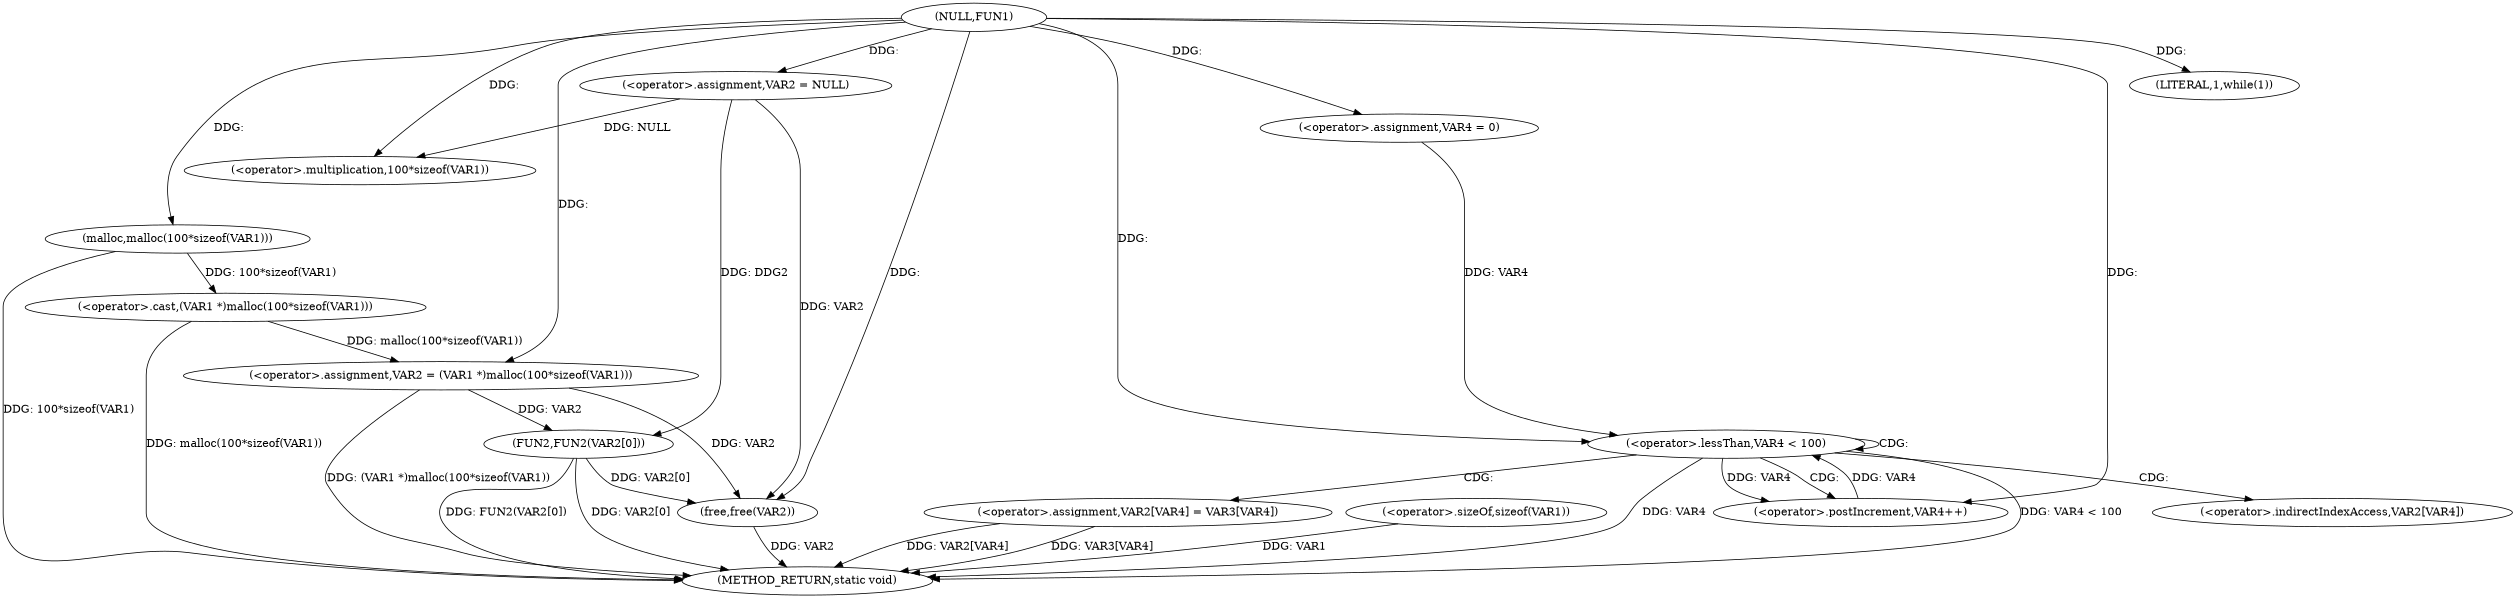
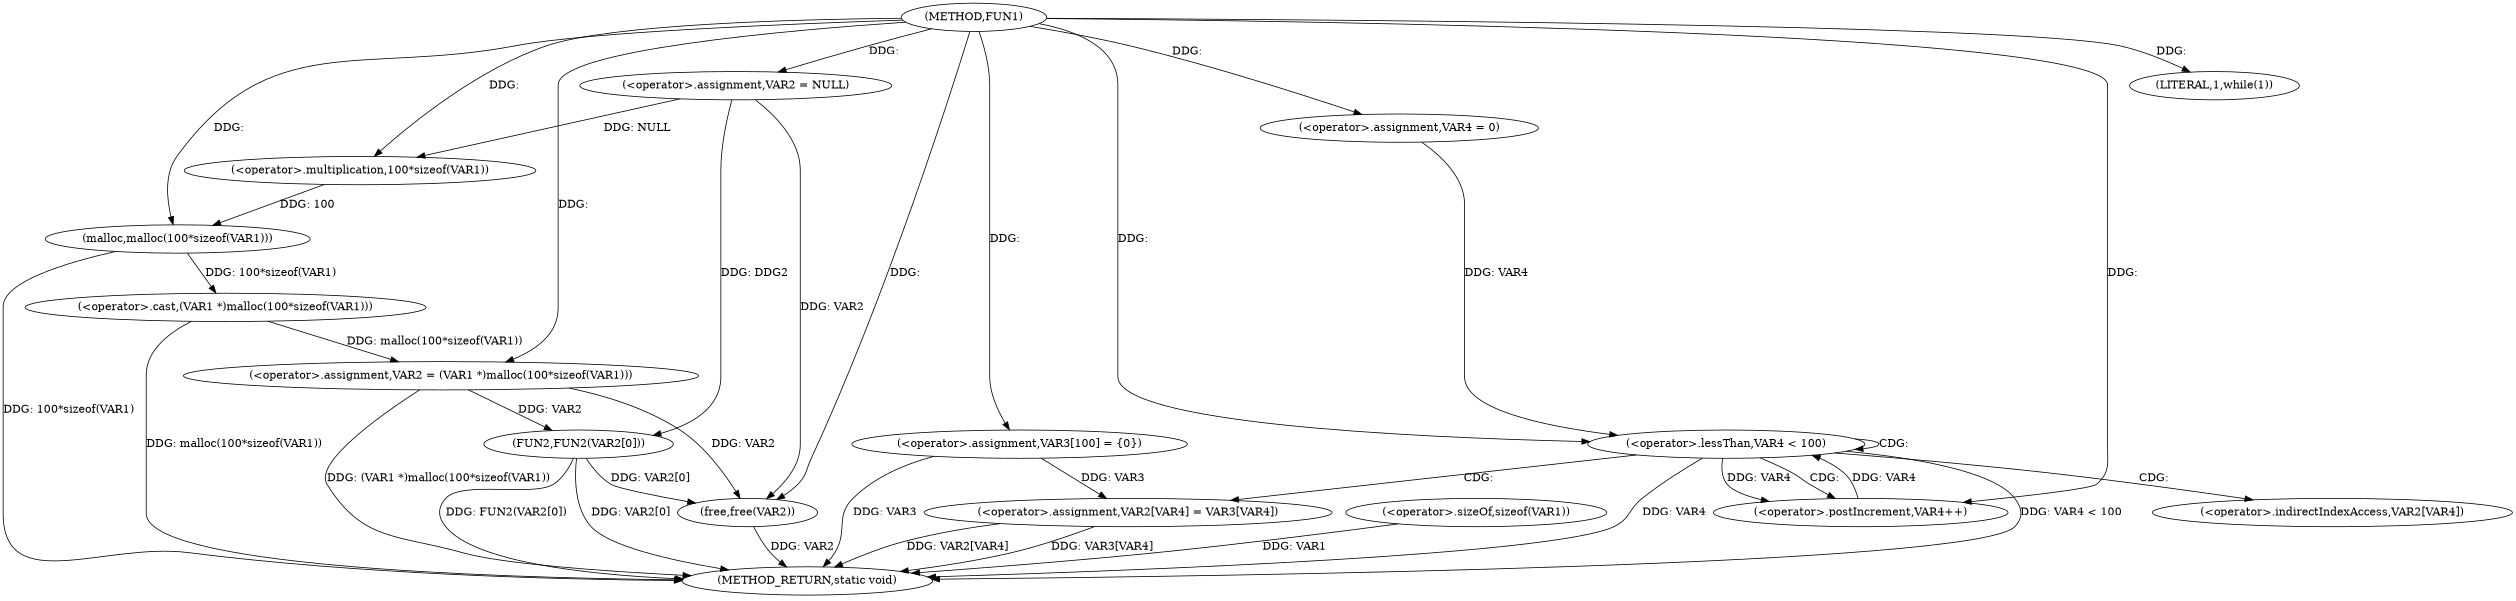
(974, 17) -> (974, 17)
none -> (272, 204)
none -> (1020, 444)
